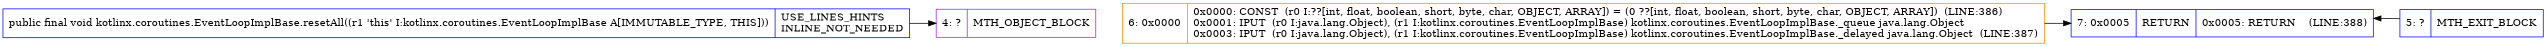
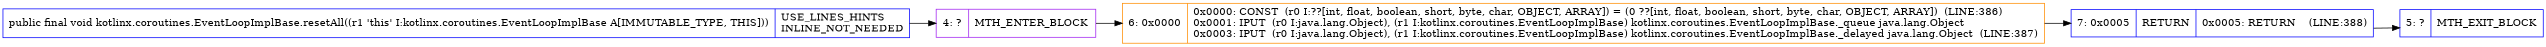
(2390, 19) -> (2383, 28)
(1031, 23) -> (1031, 23)
none -> (1105, 23)
